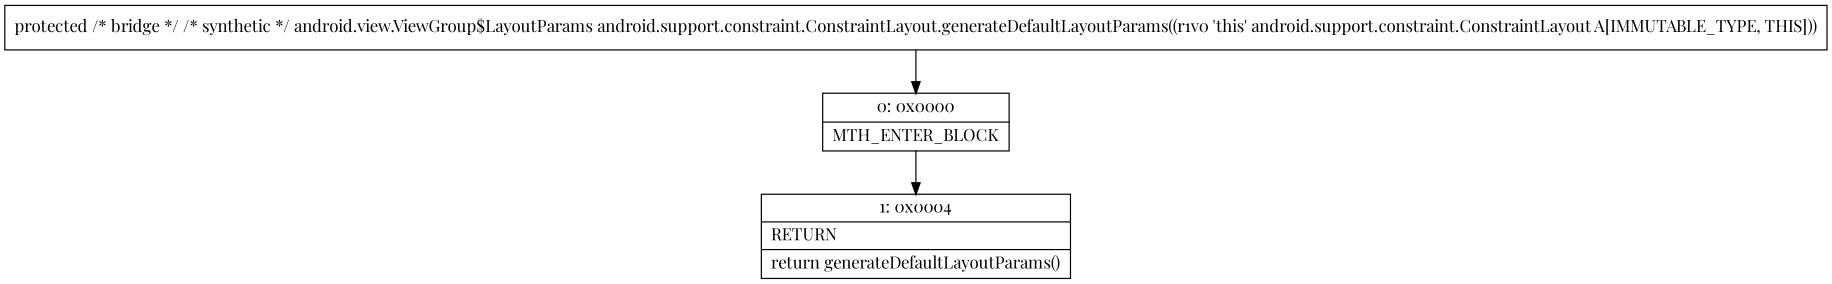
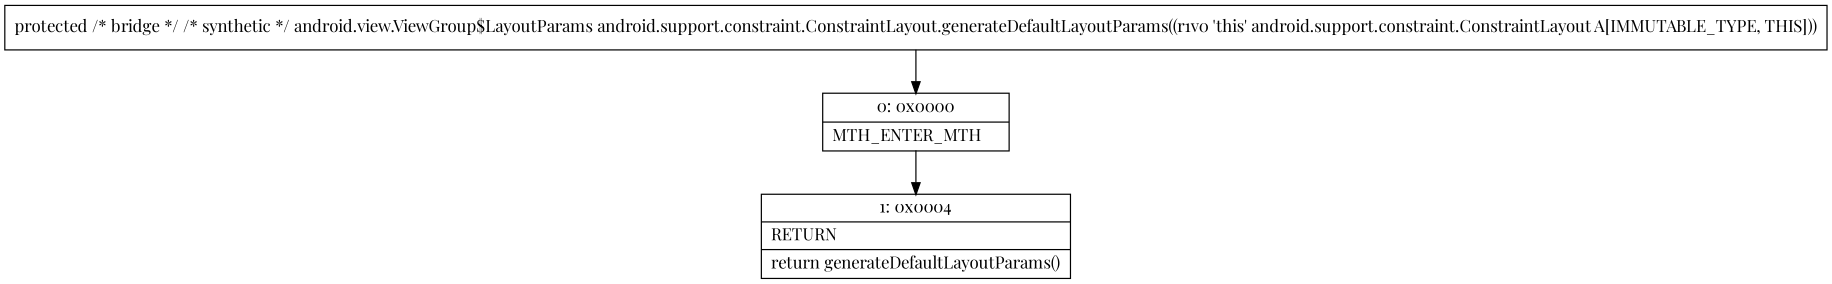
(916, 136) -> (907, 136)
